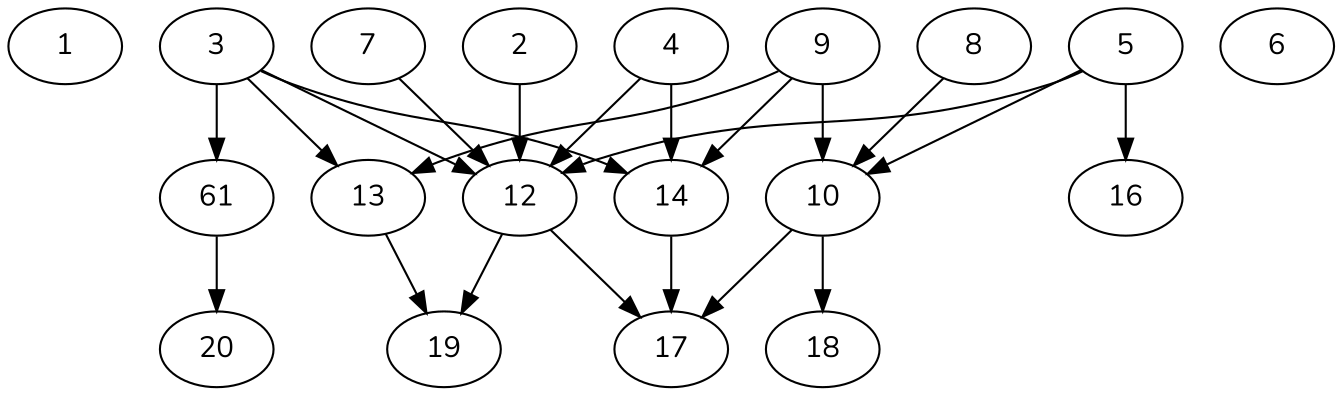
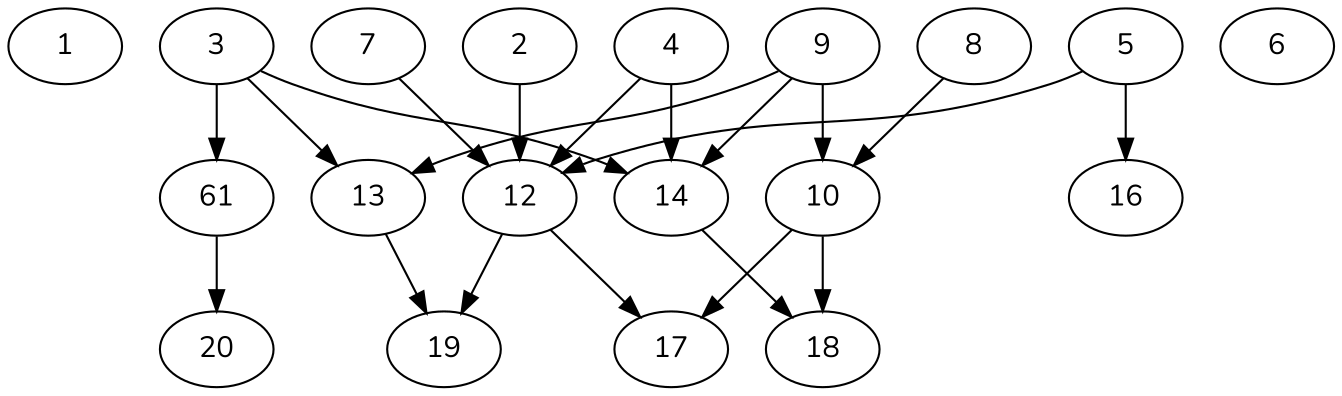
(984, 117) -> none
(363, 120) -> none
(671, 263) -> (737, 264)
